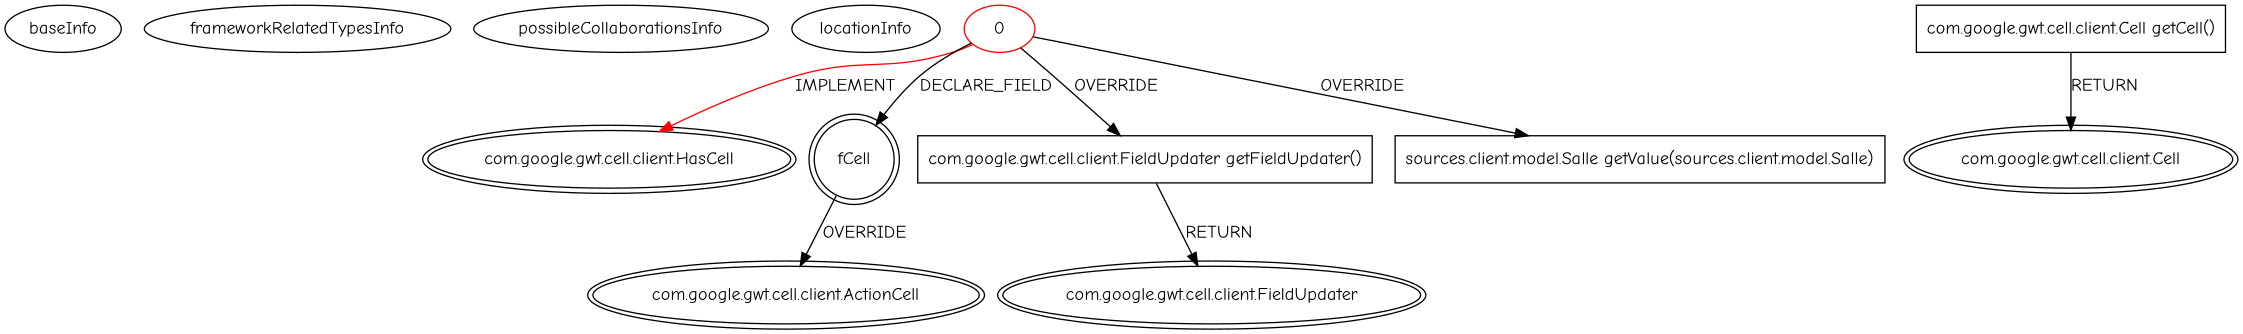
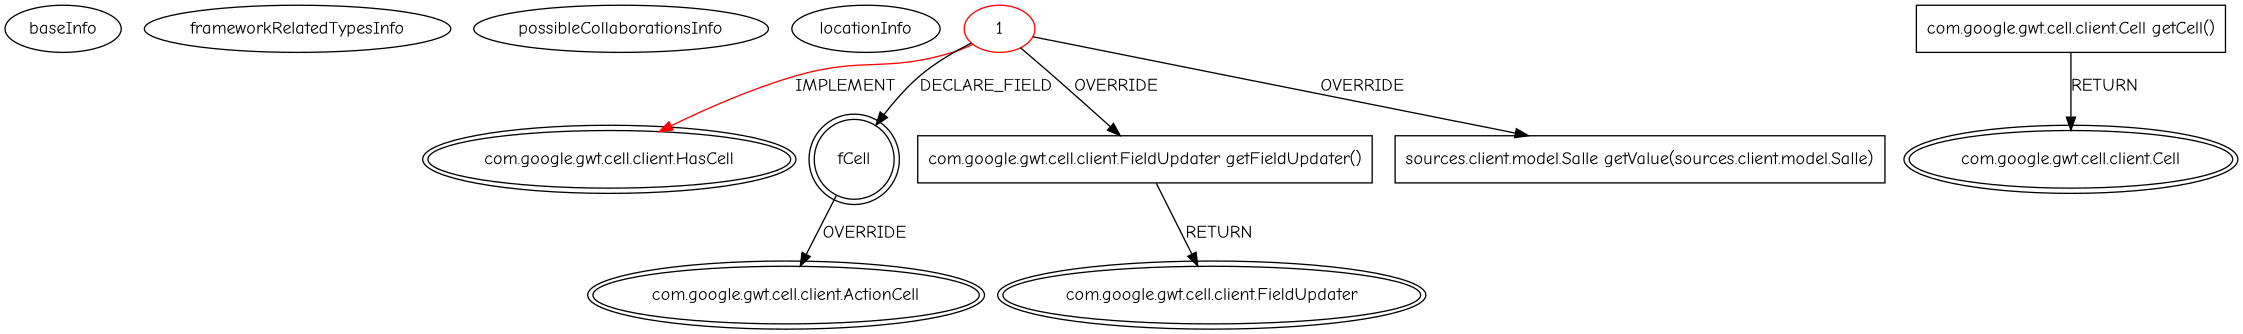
(1000, 29) -> (1000, 29)
